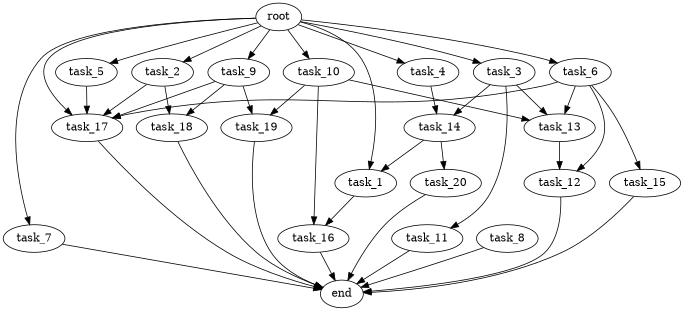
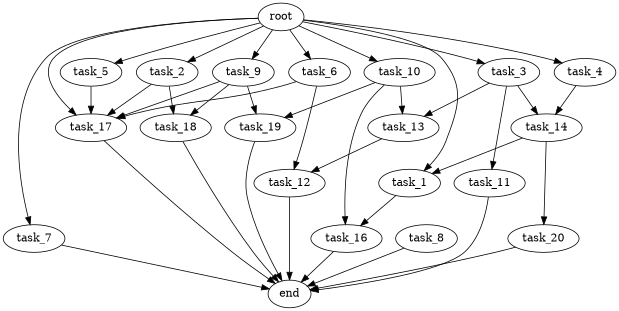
(571, 96) -> none
(645, 183) -> none
